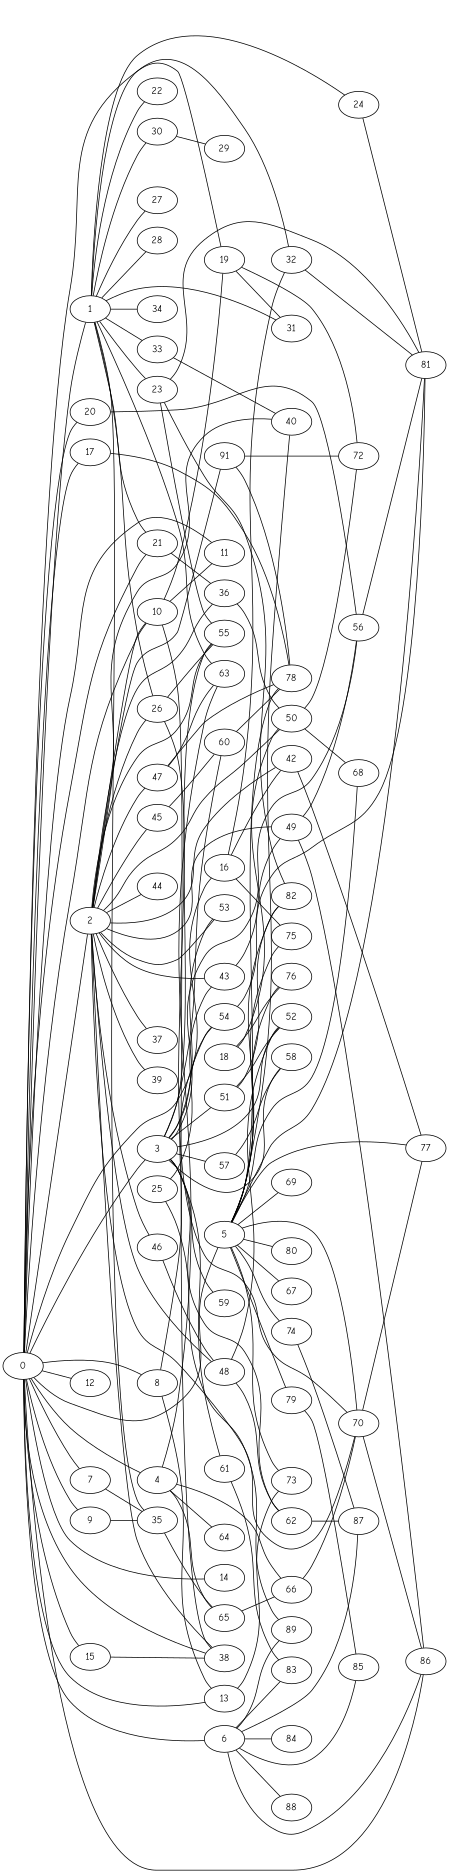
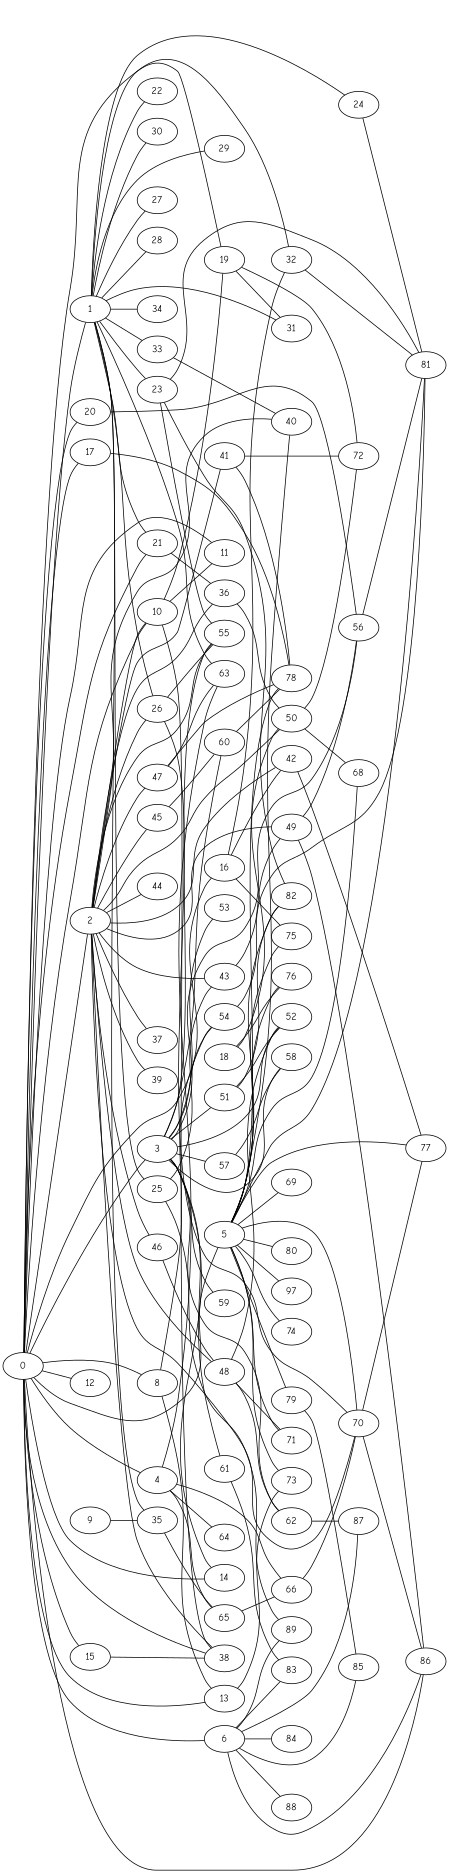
(191, 140) -> (124, 196)
(224, 456) -> (224, 456)
none -> (118, 945)
(162, 964) -> none
(292, 1291) -> (292, 1291)
none -> (191, 1363)
(328, 1426) -> none
none -> (292, 1441)
(46, 1447) -> none
(90, 1480) -> none
